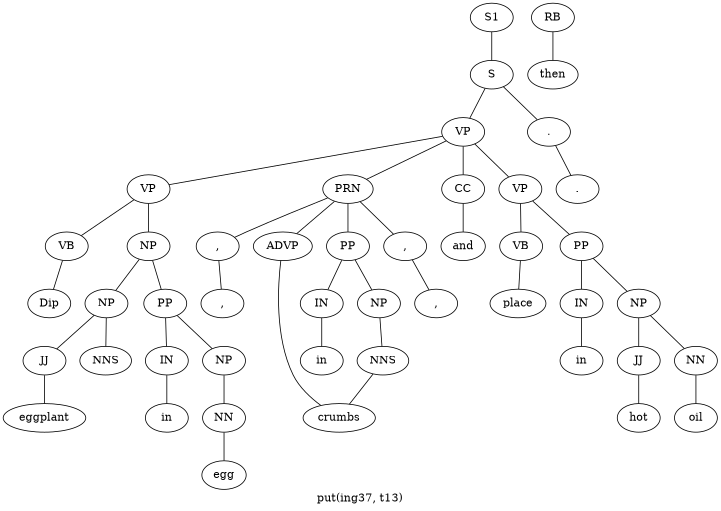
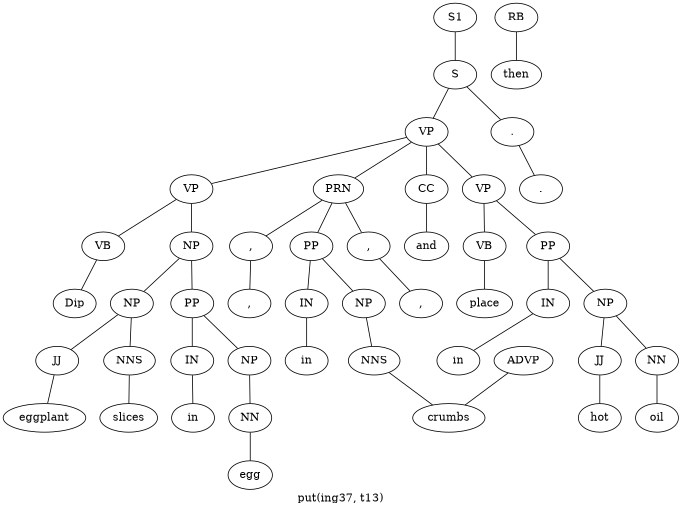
(316, 217) -> none
none -> (129, 418)
